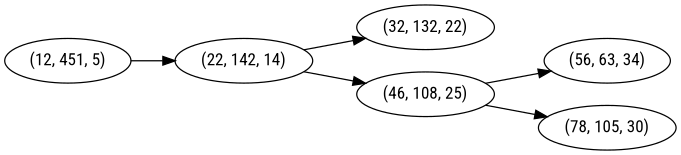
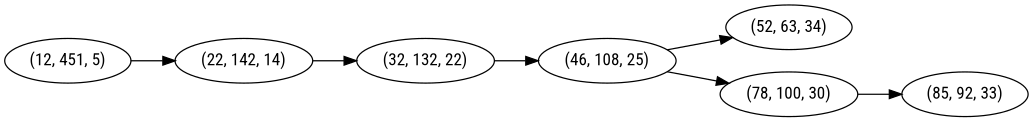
(607, 61) -> (789, 27)
(329, 76) -> (510, 61)
none -> (965, 94)
(607, 128) -> (789, 94)
